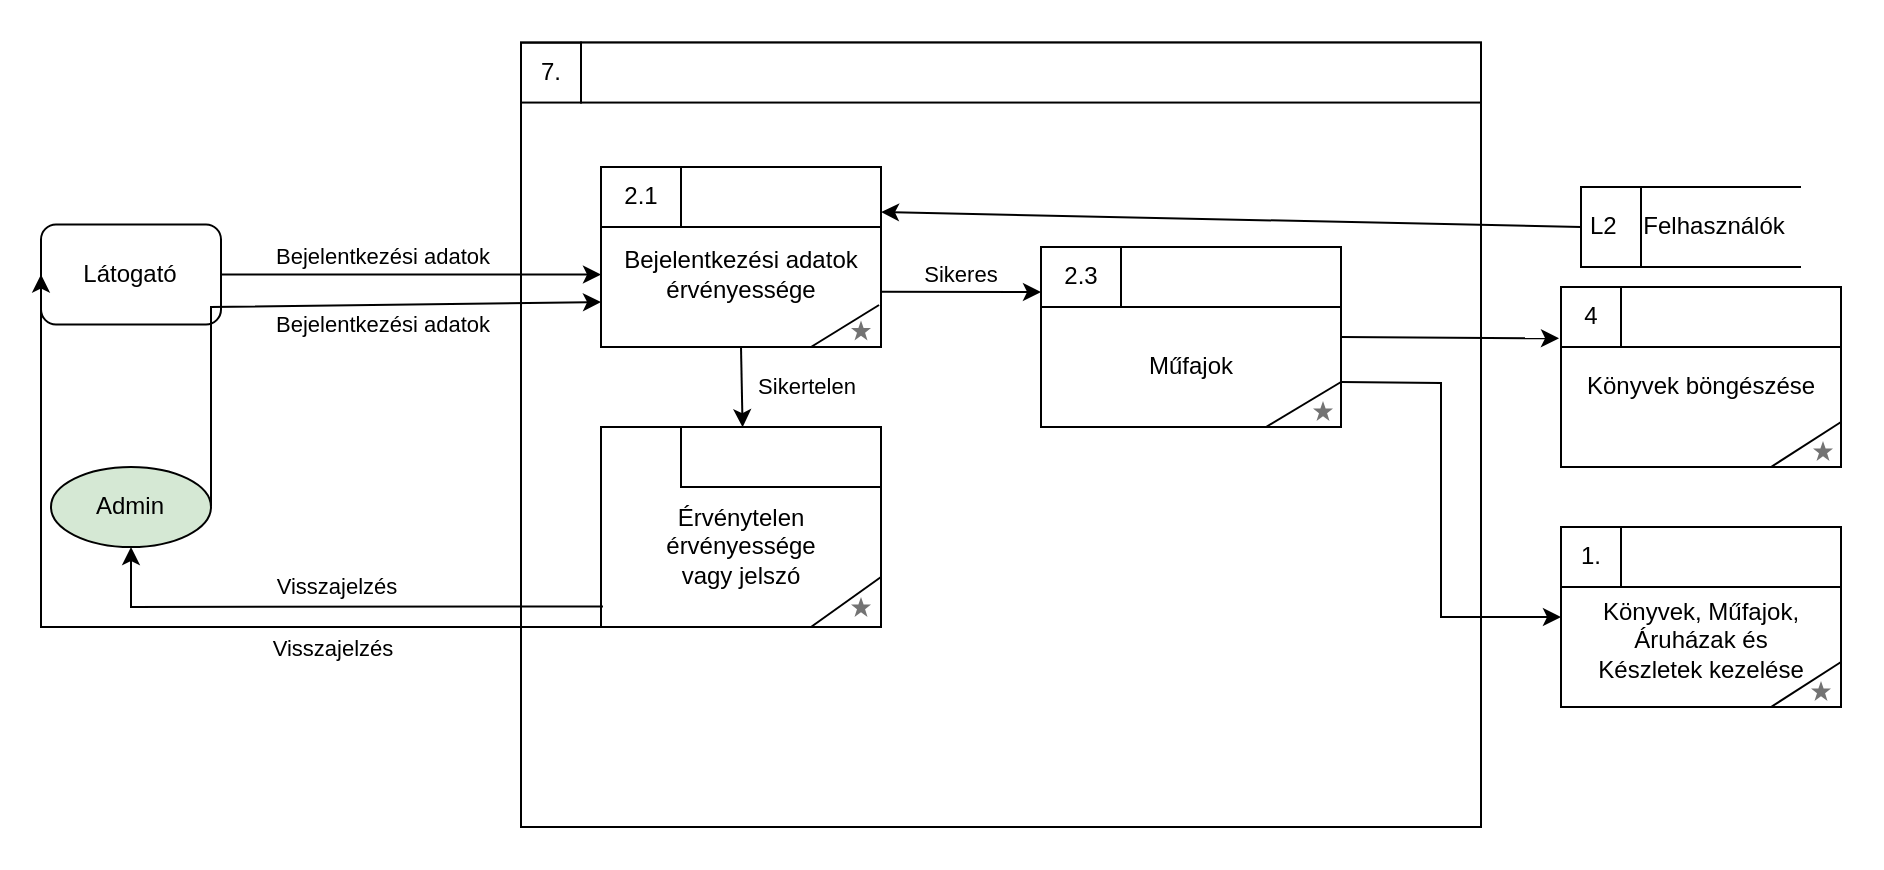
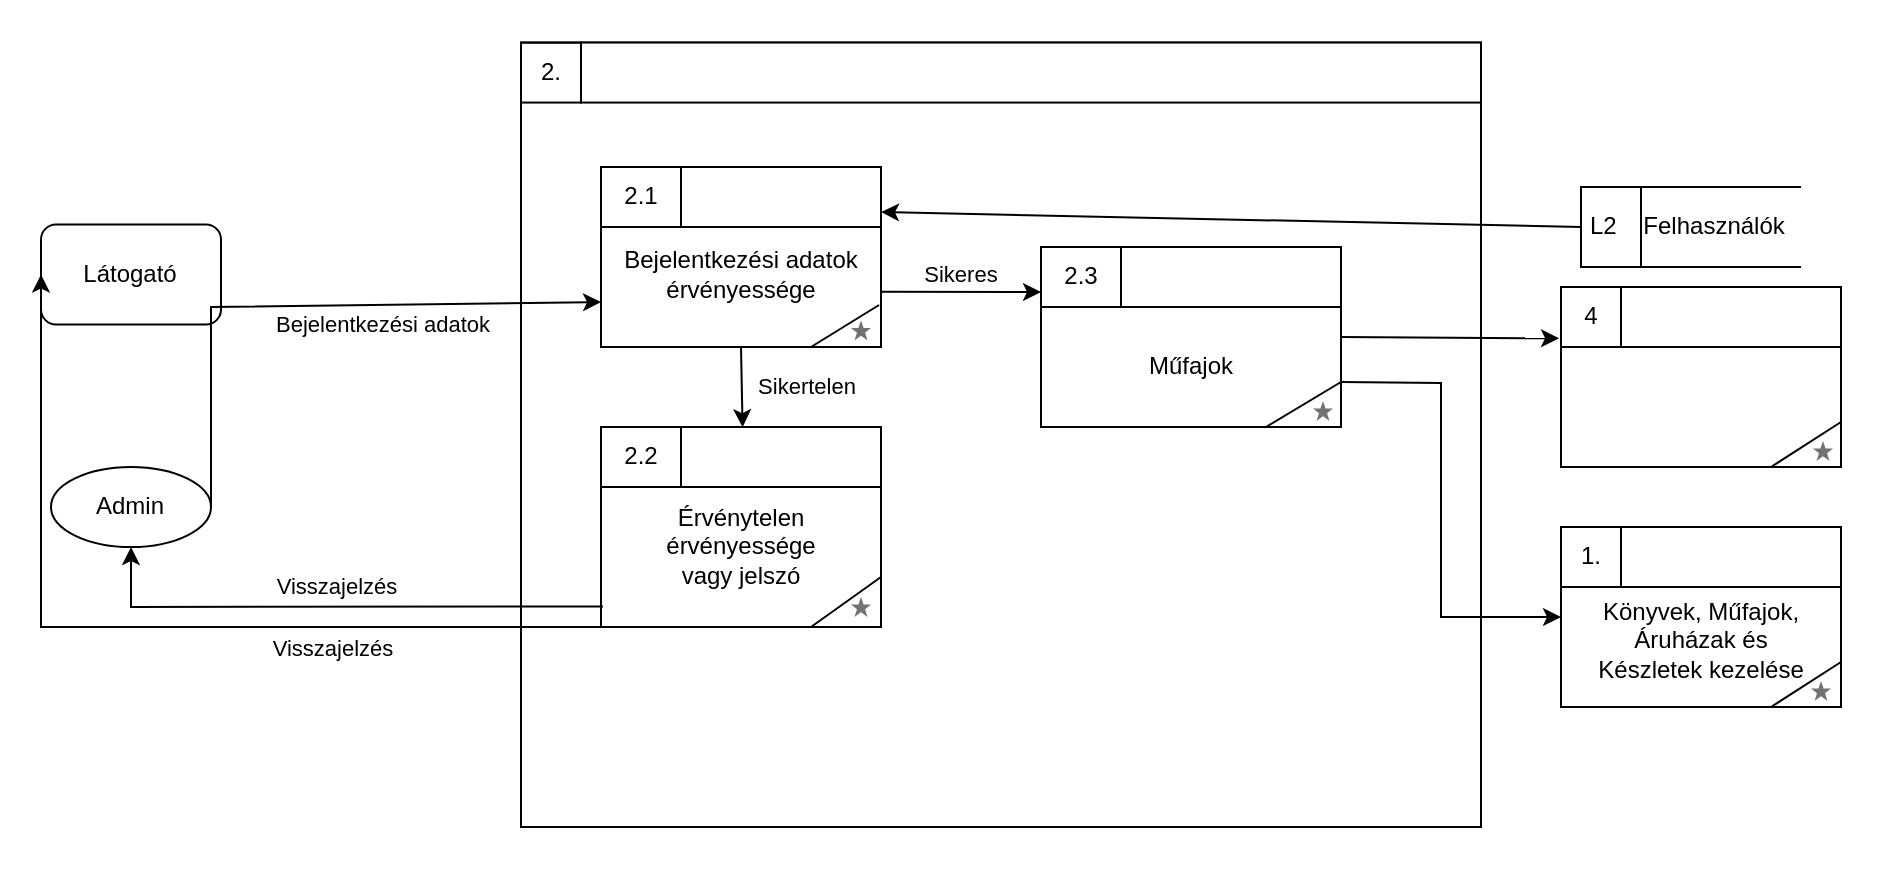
(552, 73) -> (552, 73)
(404, 275) -> none
(1701, 387) -> none
none -> (641, 457)
(131, 507) -> (131, 507)
